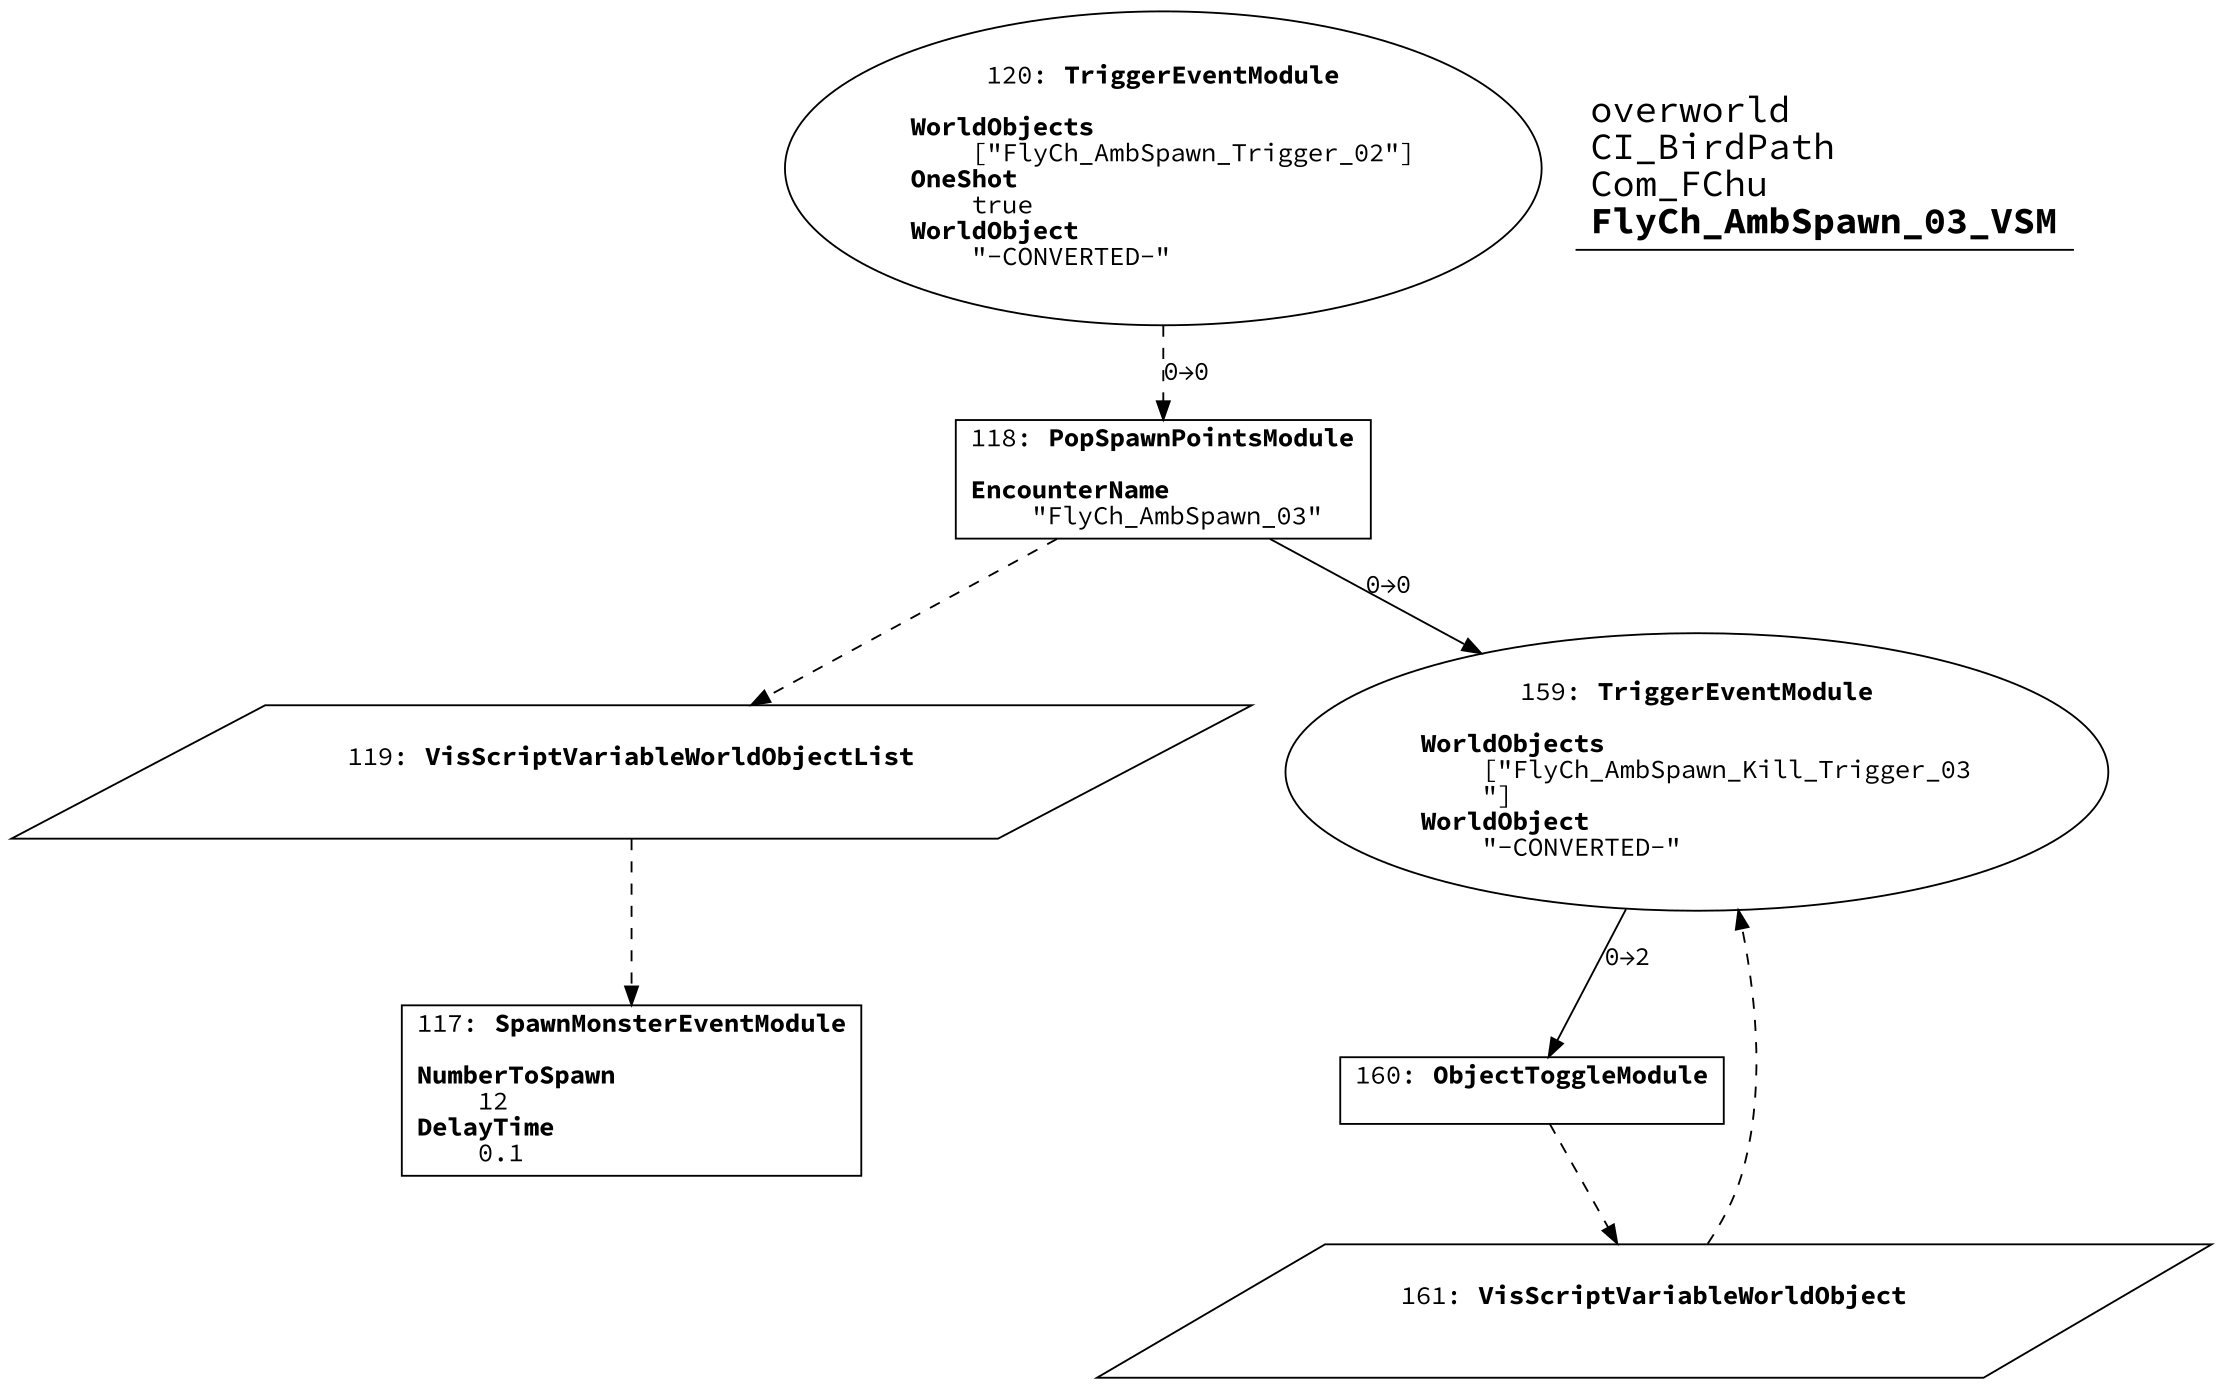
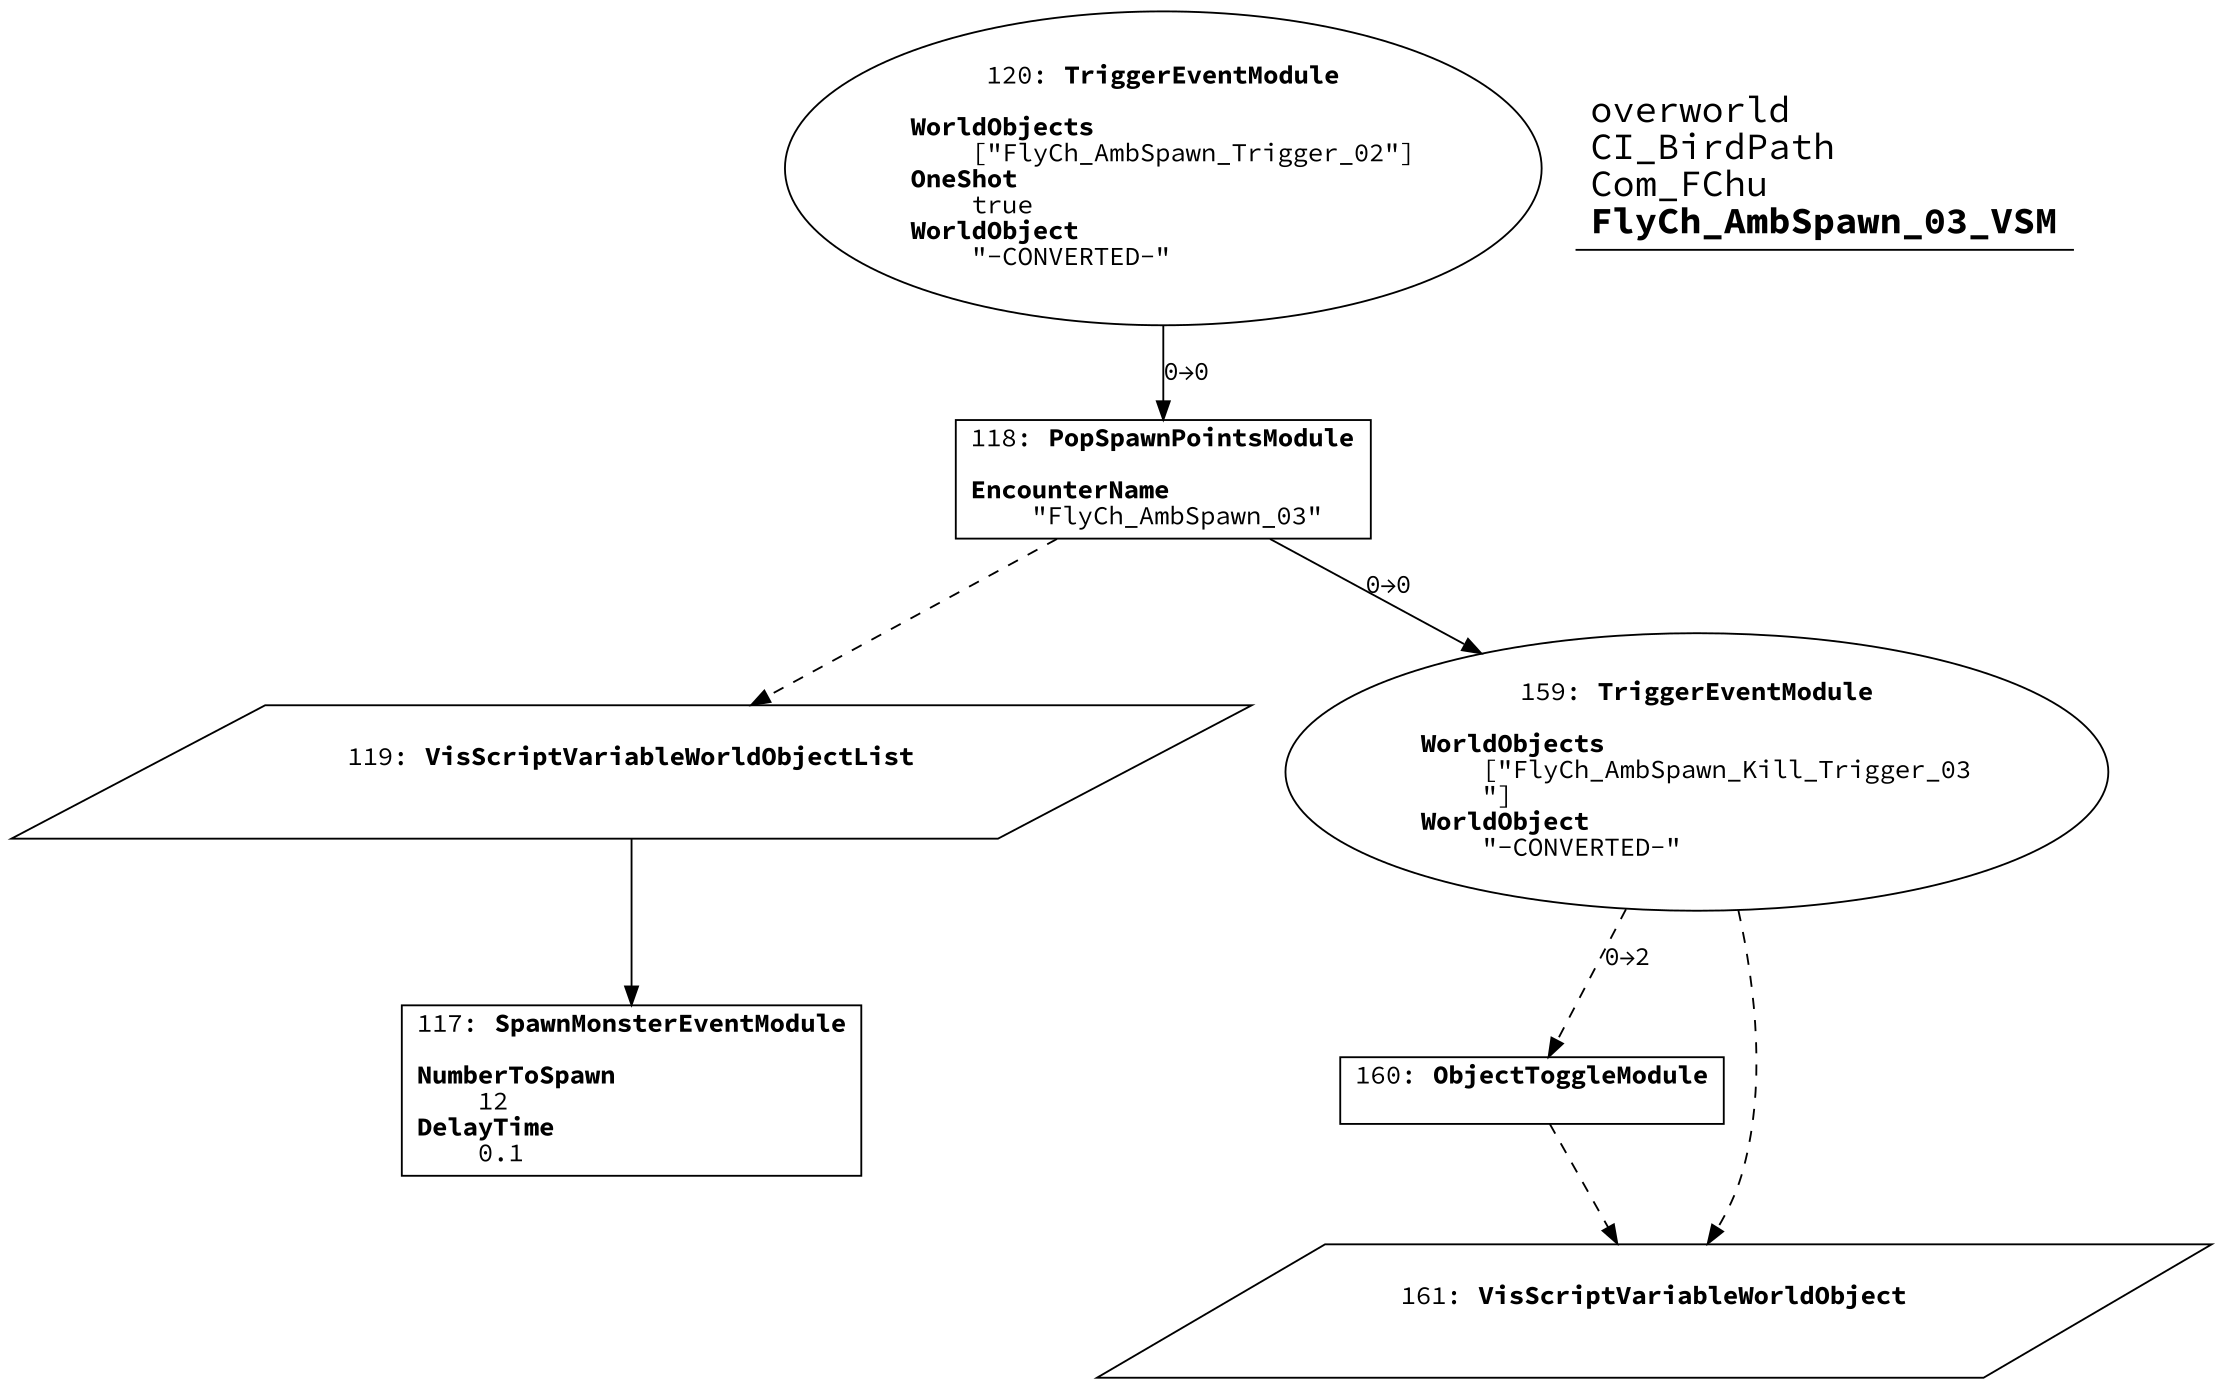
(1163, 363) -> (1163, 363)
(632, 913) -> (632, 913)
(1592, 975) -> (1592, 975)
(1755, 1090) -> (1756, 1072)
